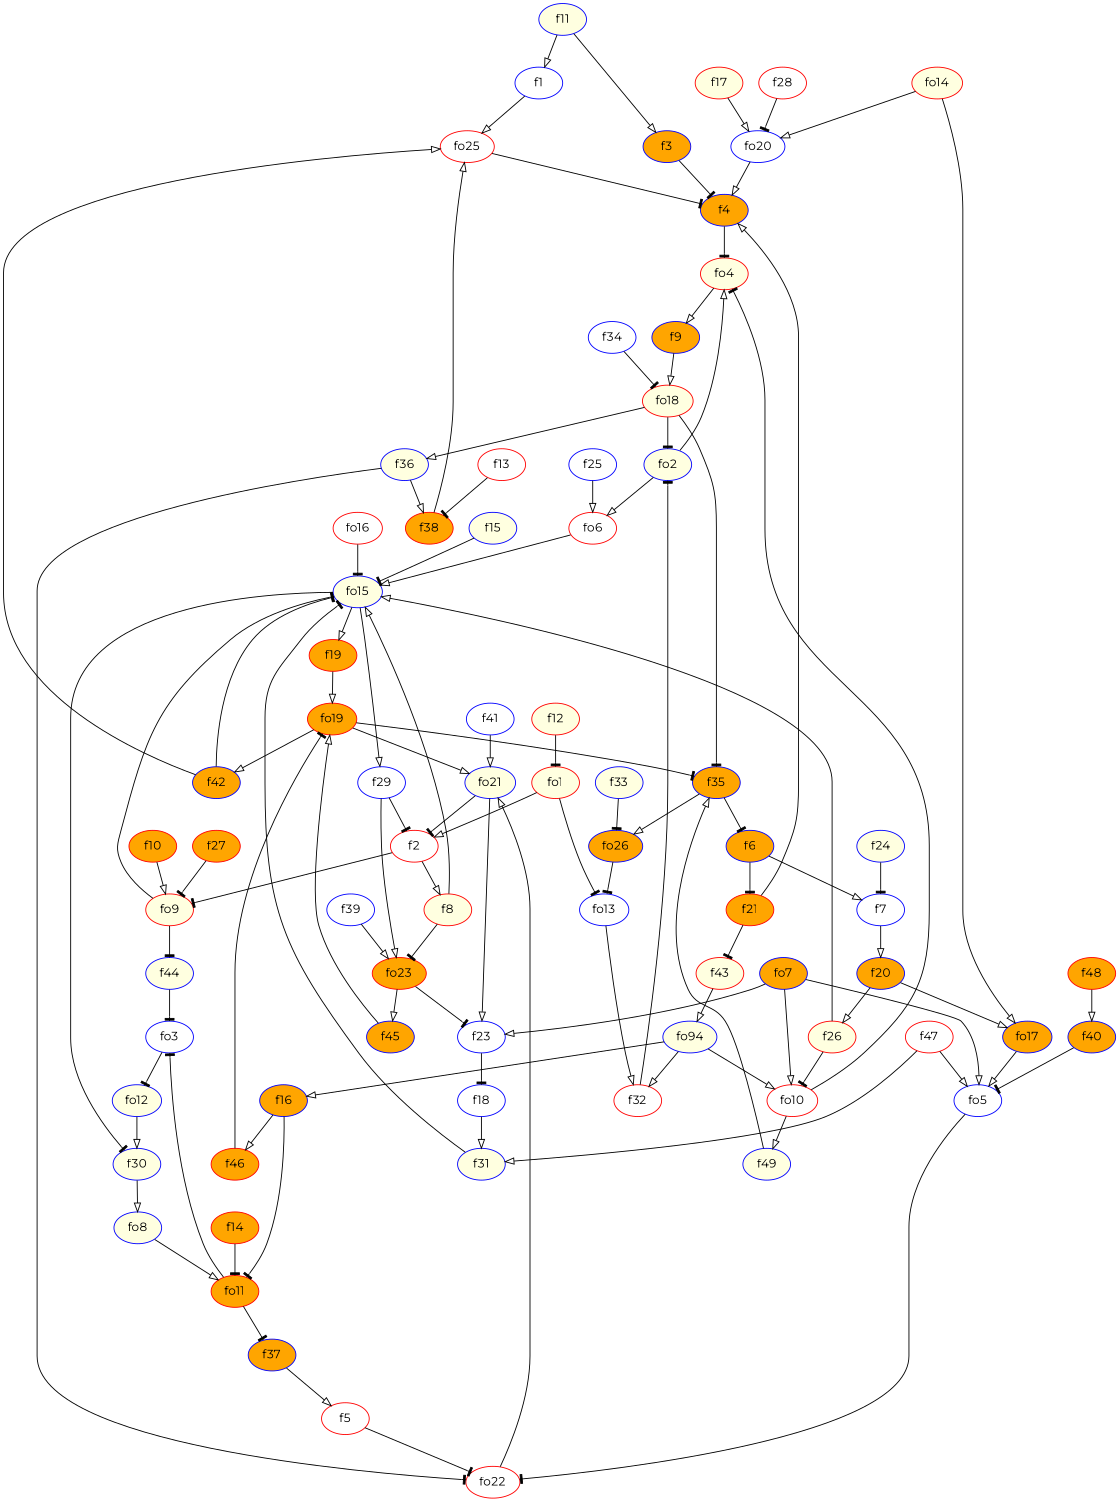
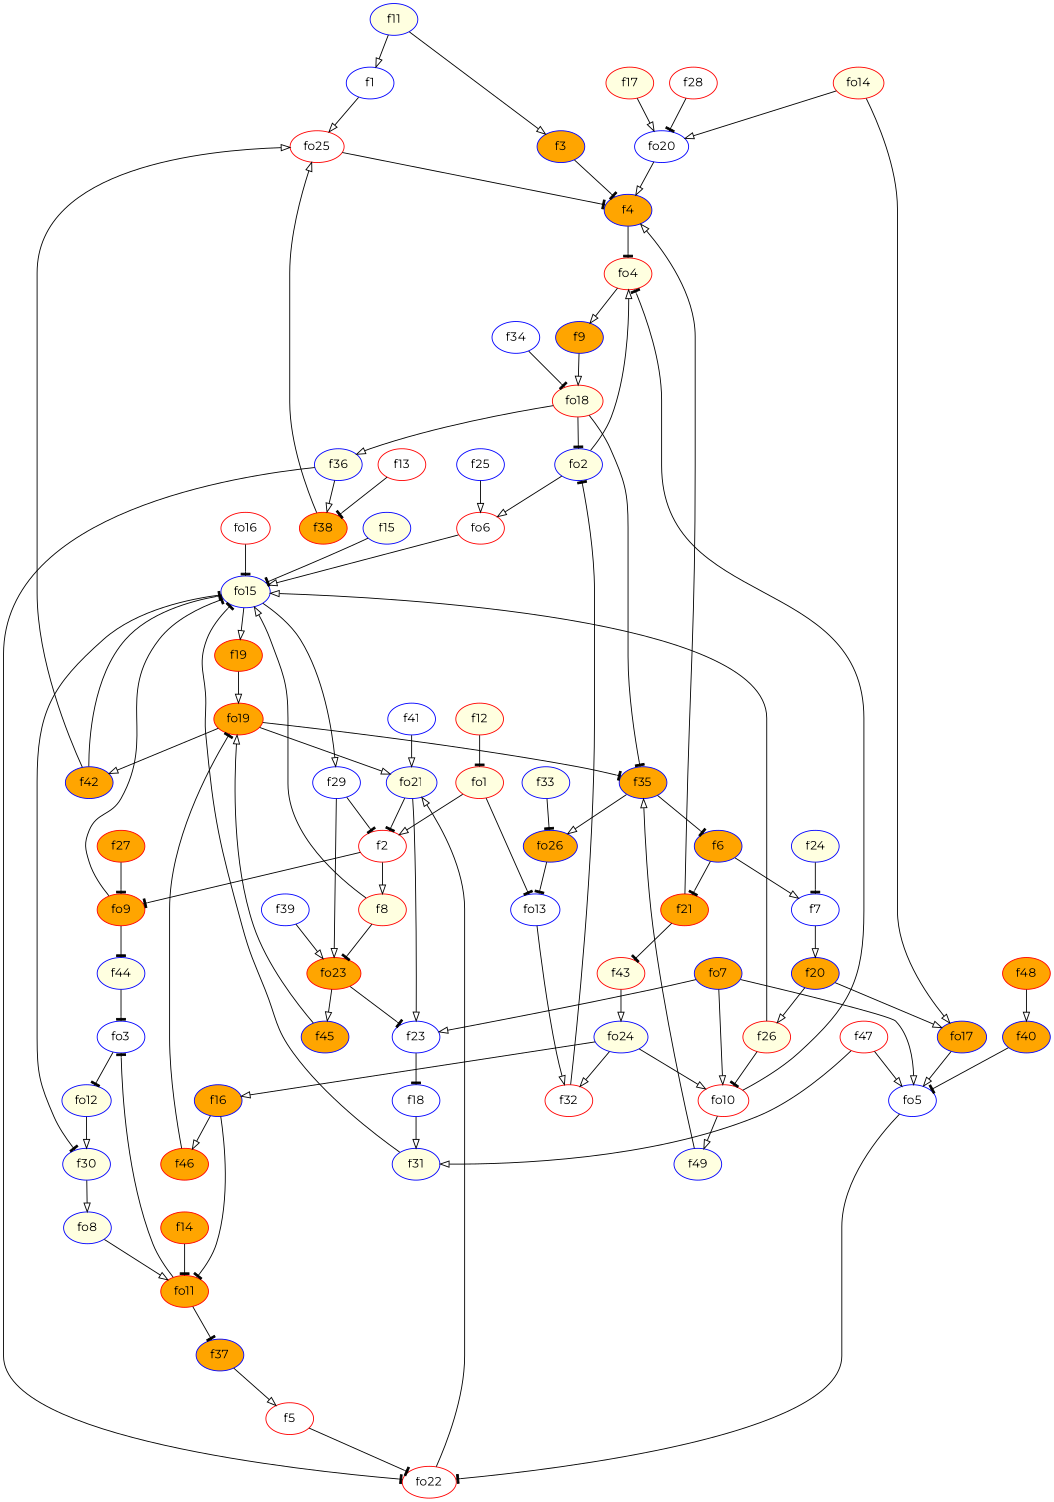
(153, 846) -> none
(170, 910) -> (121, 910)
(690, 1037) -> (621, 1037)
